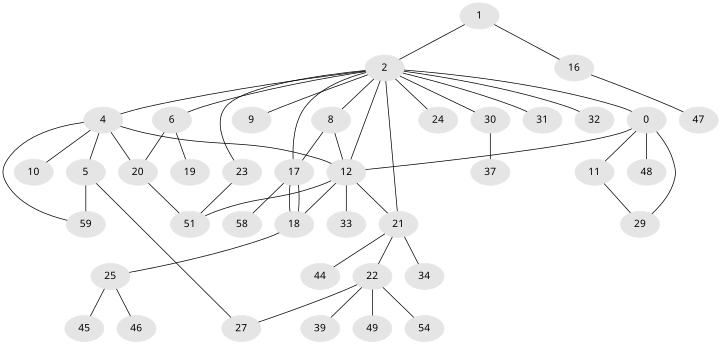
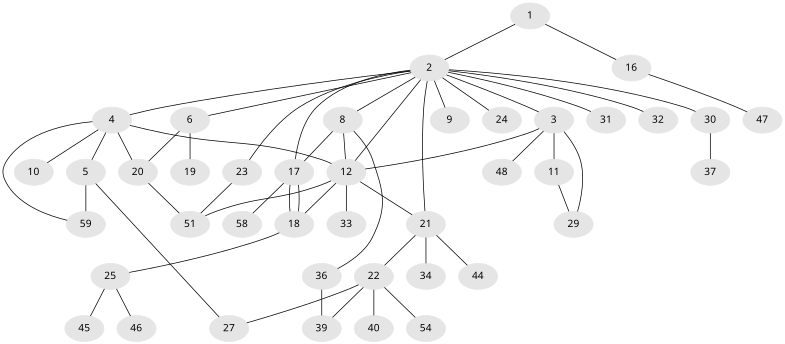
(647, 120) -> (554, 120)
none -> (322, 276)
(372, 329) -> (374, 329)
